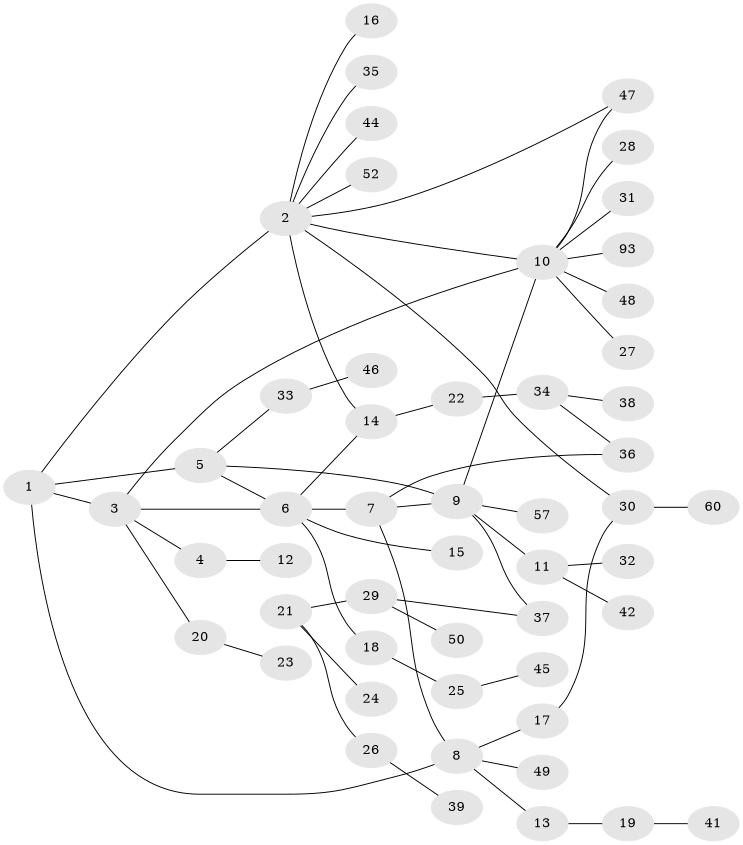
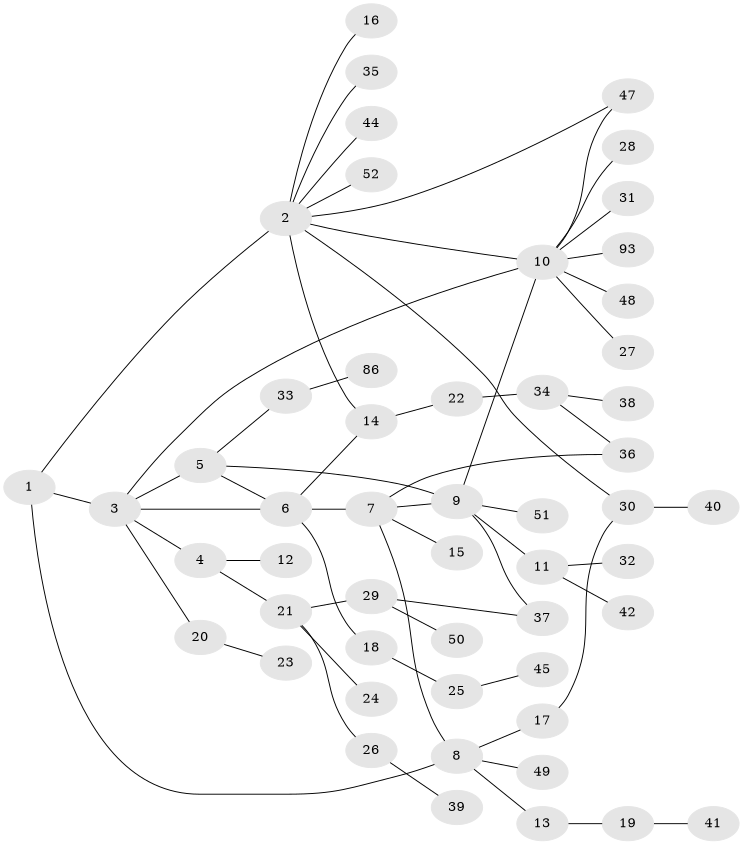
(371, 370) -> (371, 370)
(115, 476) -> (158, 487)
(713, 507) -> (713, 507)
(542, 516) -> (542, 516)
(368, 540) -> (414, 531)
none -> (243, 586)
